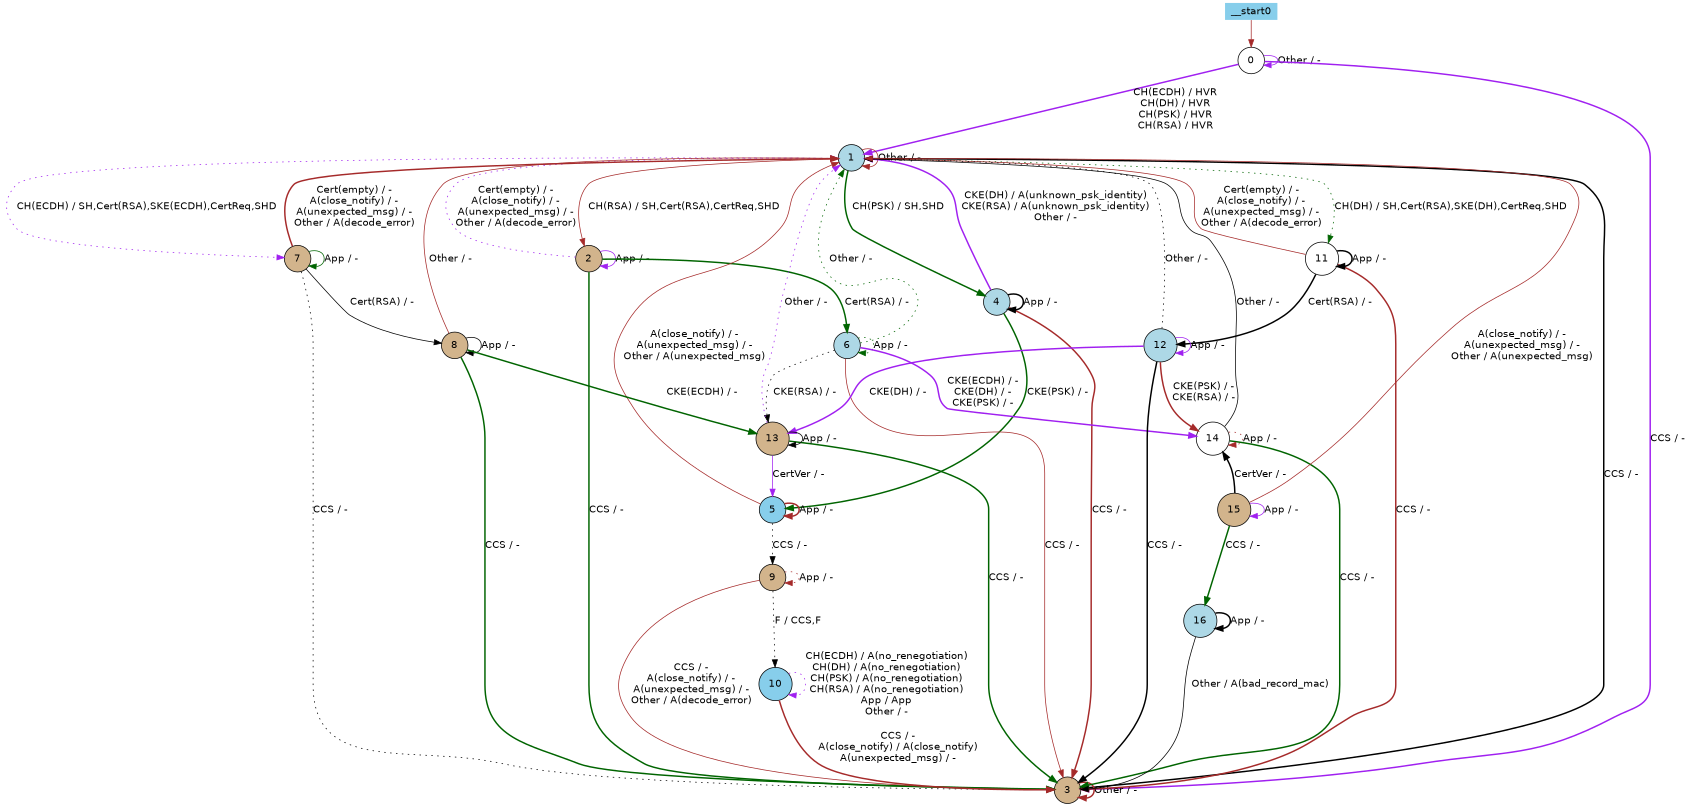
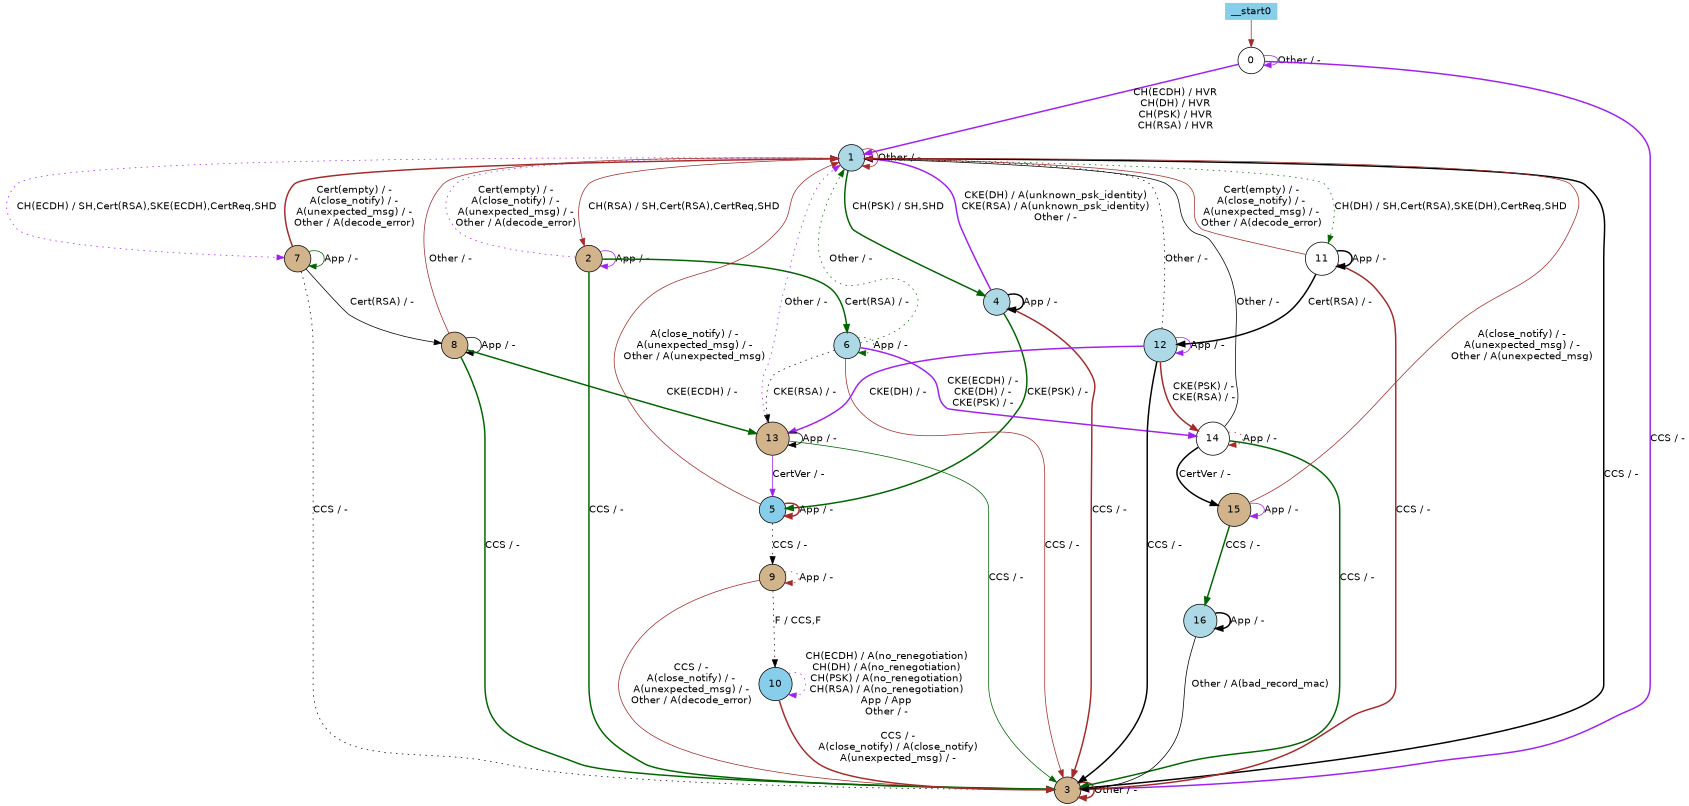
(1233, 475) -> (1179, 479)
(989, 545) -> (989, 545)
